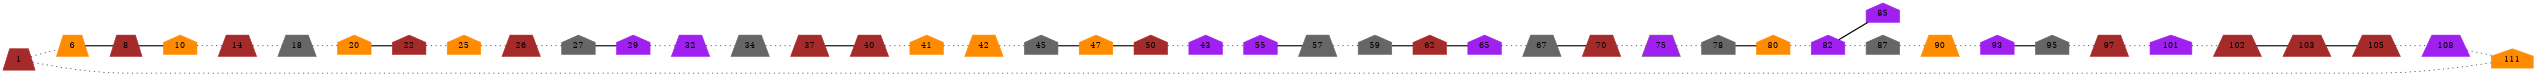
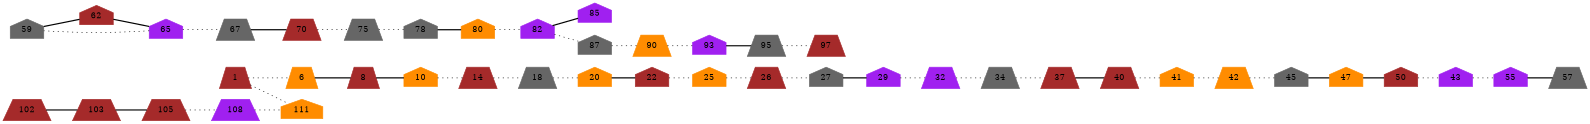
(1346, 46) -> (96, 33)
(1661, 46) -> (363, 30)
(2052, 46) -> (767, 46)
(2171, 46) -> none
